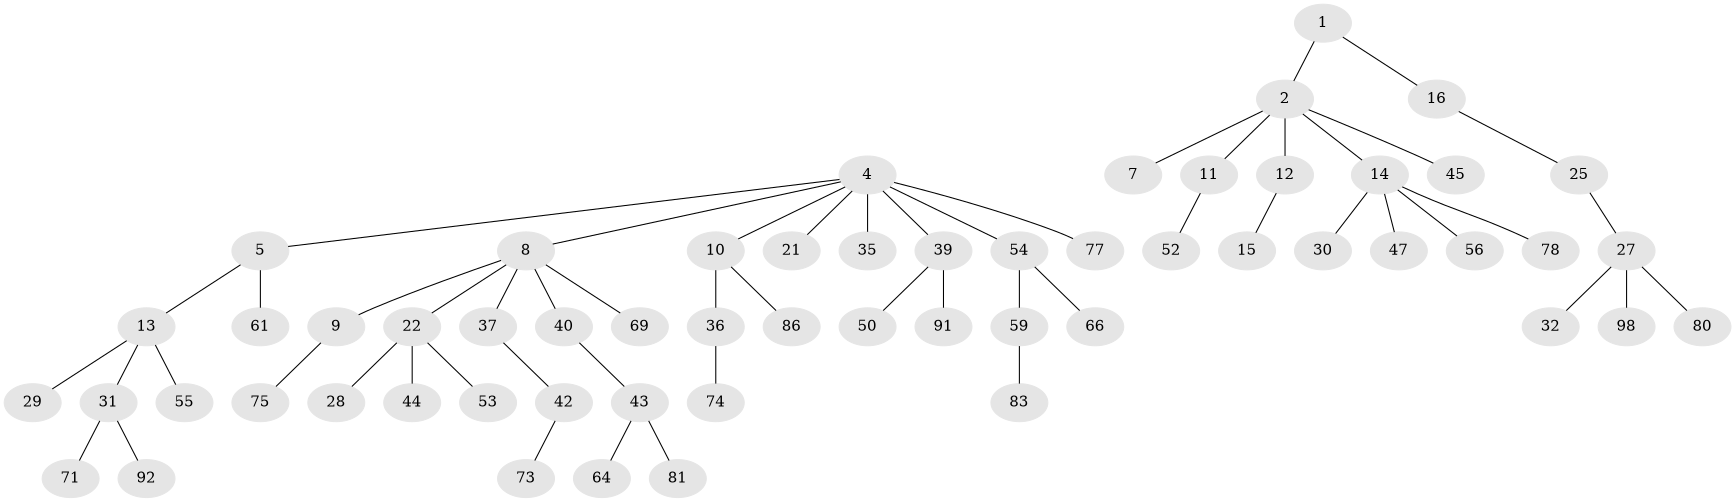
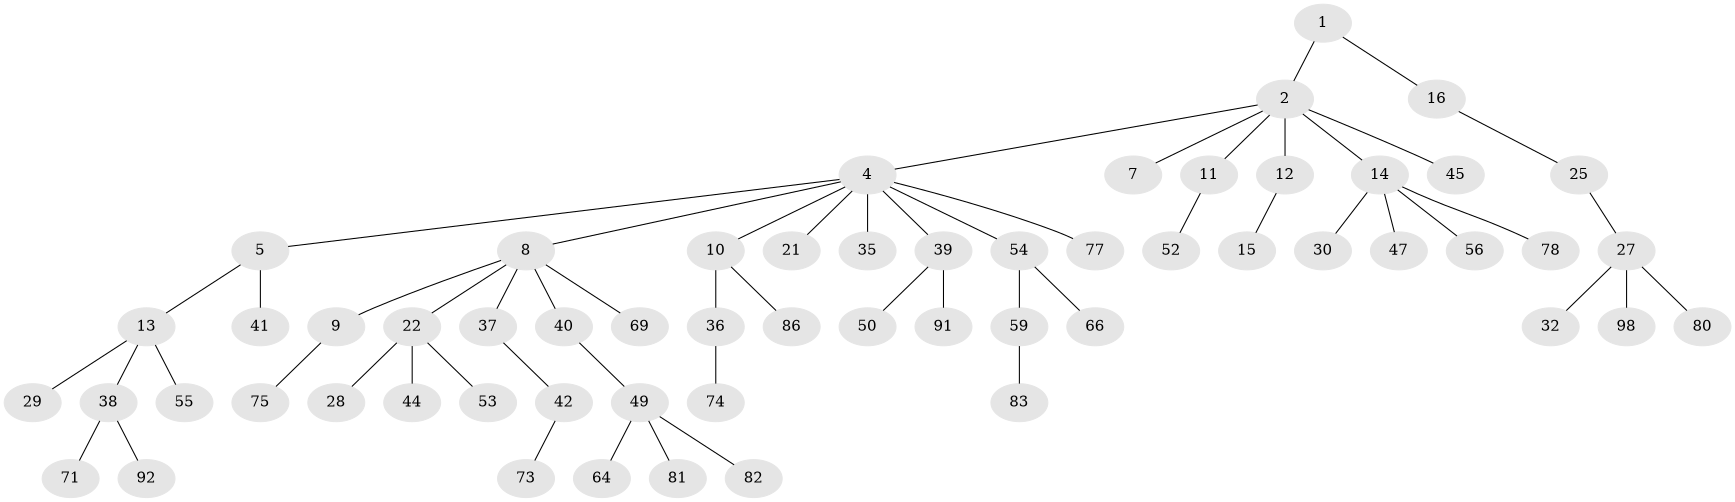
none -> (1076, 137)
(260, 327) -> (260, 327)
(109, 403) -> (109, 403)
(640, 403) -> (640, 403)
none -> (754, 479)
